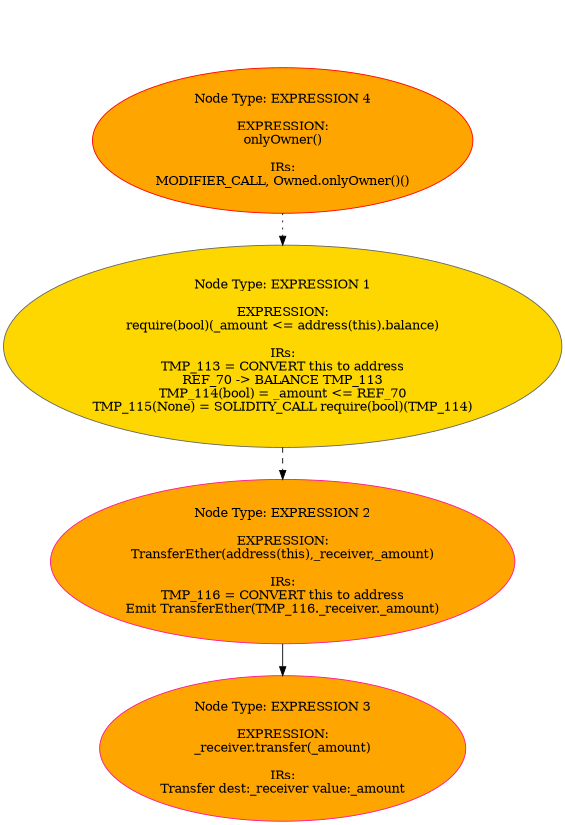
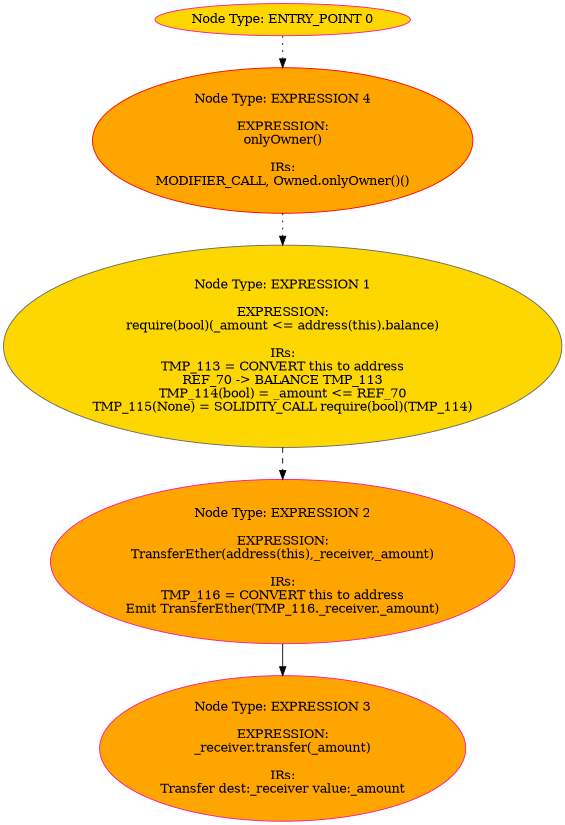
none -> (283, 20)
